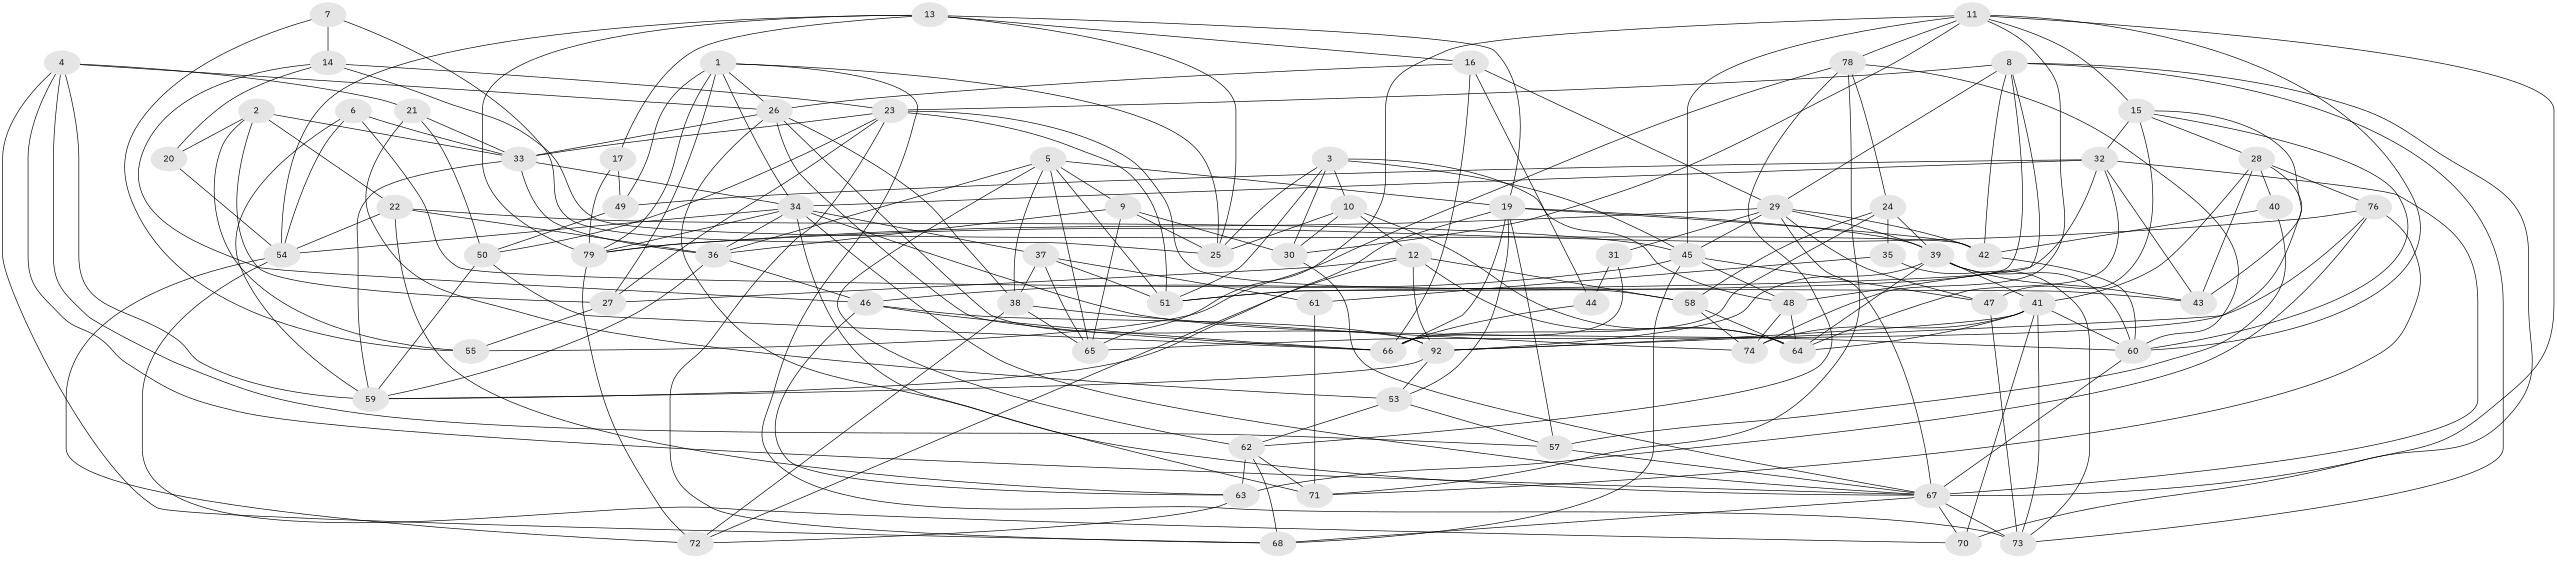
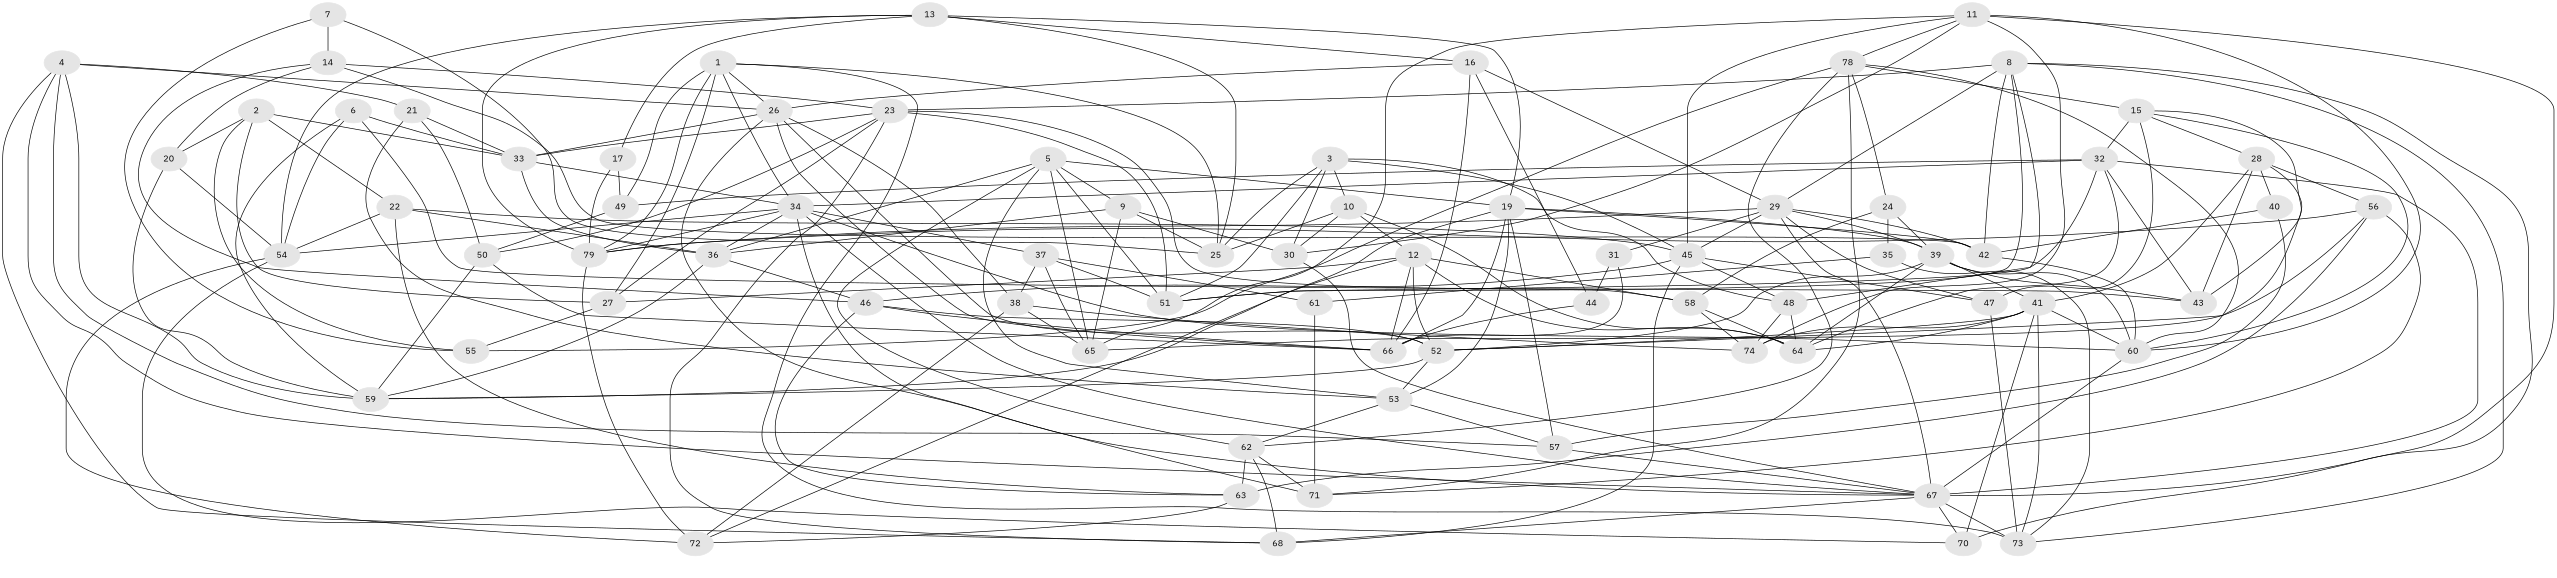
(2065, 48) -> (2024, 92)
(2374, 207) -> (2374, 207)
(359, 214) -> (178, 332)
(1025, 214) -> (1067, 363)
(1691, 323) -> (1401, 303)
(1436, 351) -> (1436, 351)
